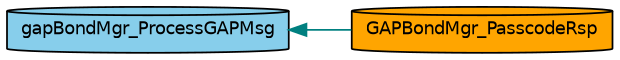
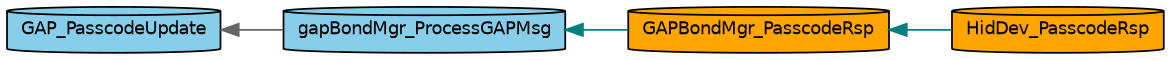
none -> (114, 30)
none -> (1058, 30)
